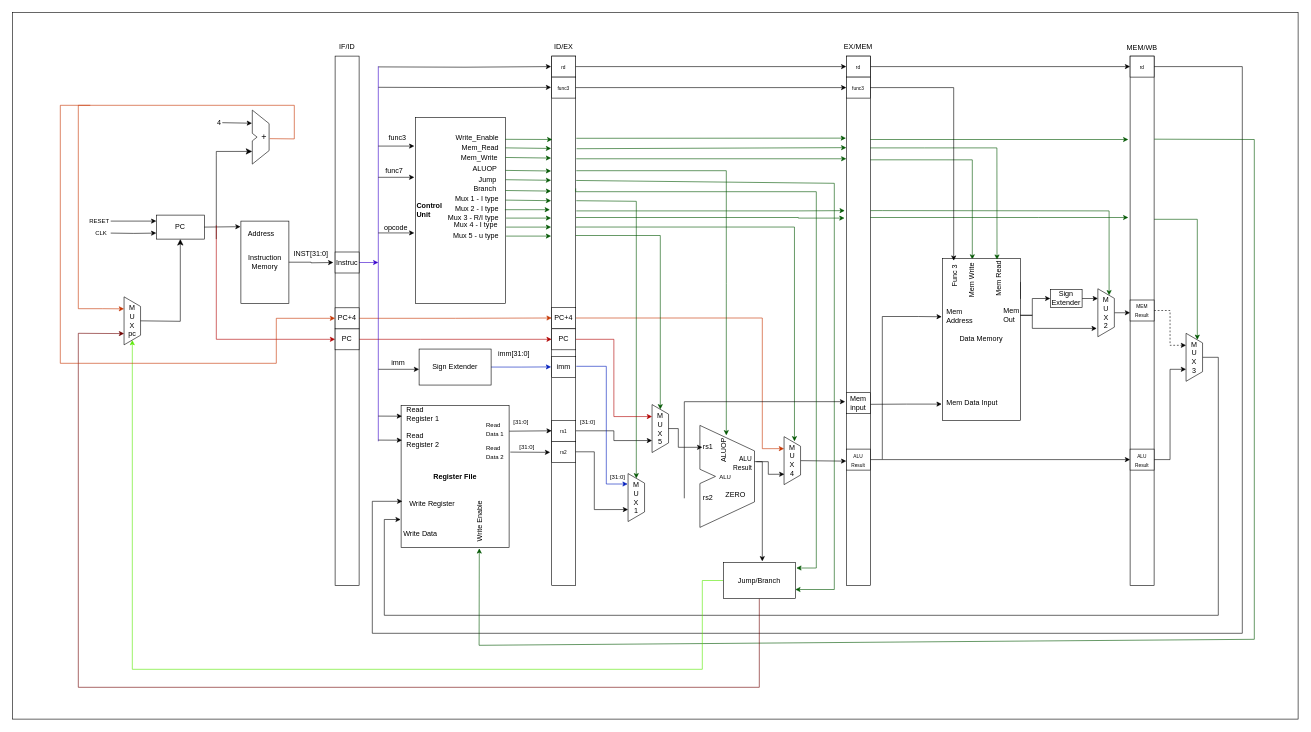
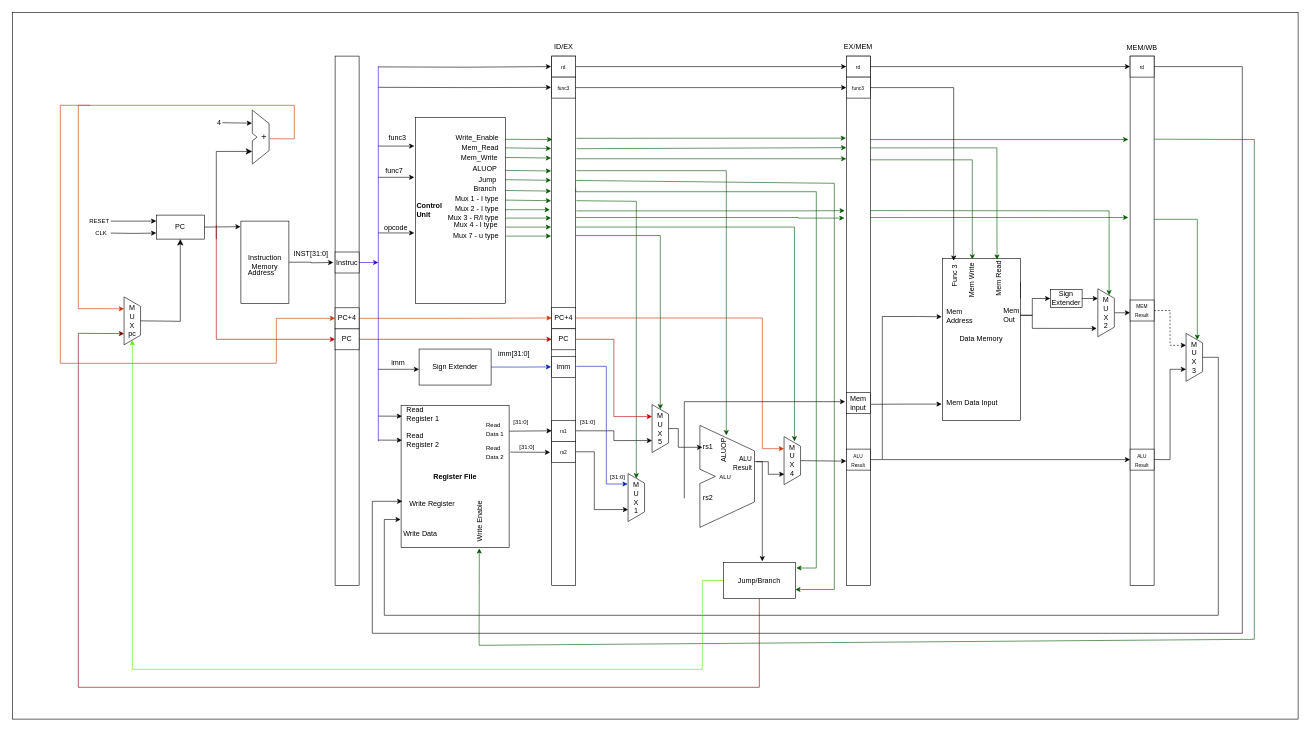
(347, 47) -> none
(261, 234) -> (261, 273)
(474, 236) -> (474, 236)
(735, 494) -> none
